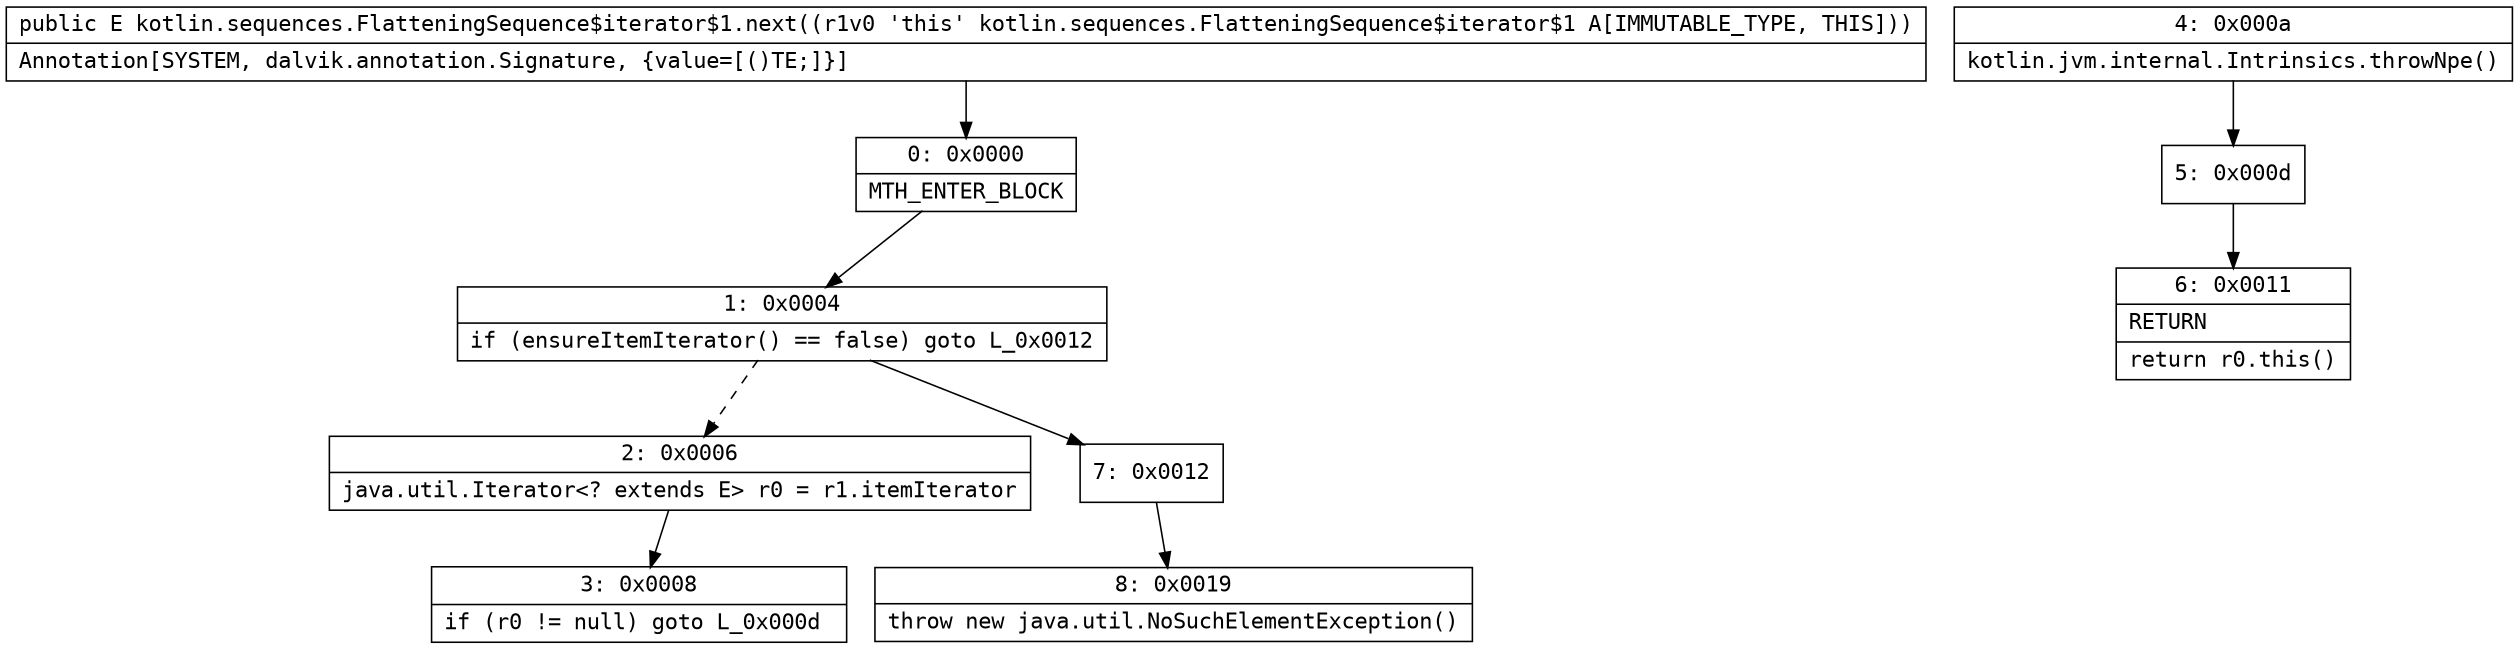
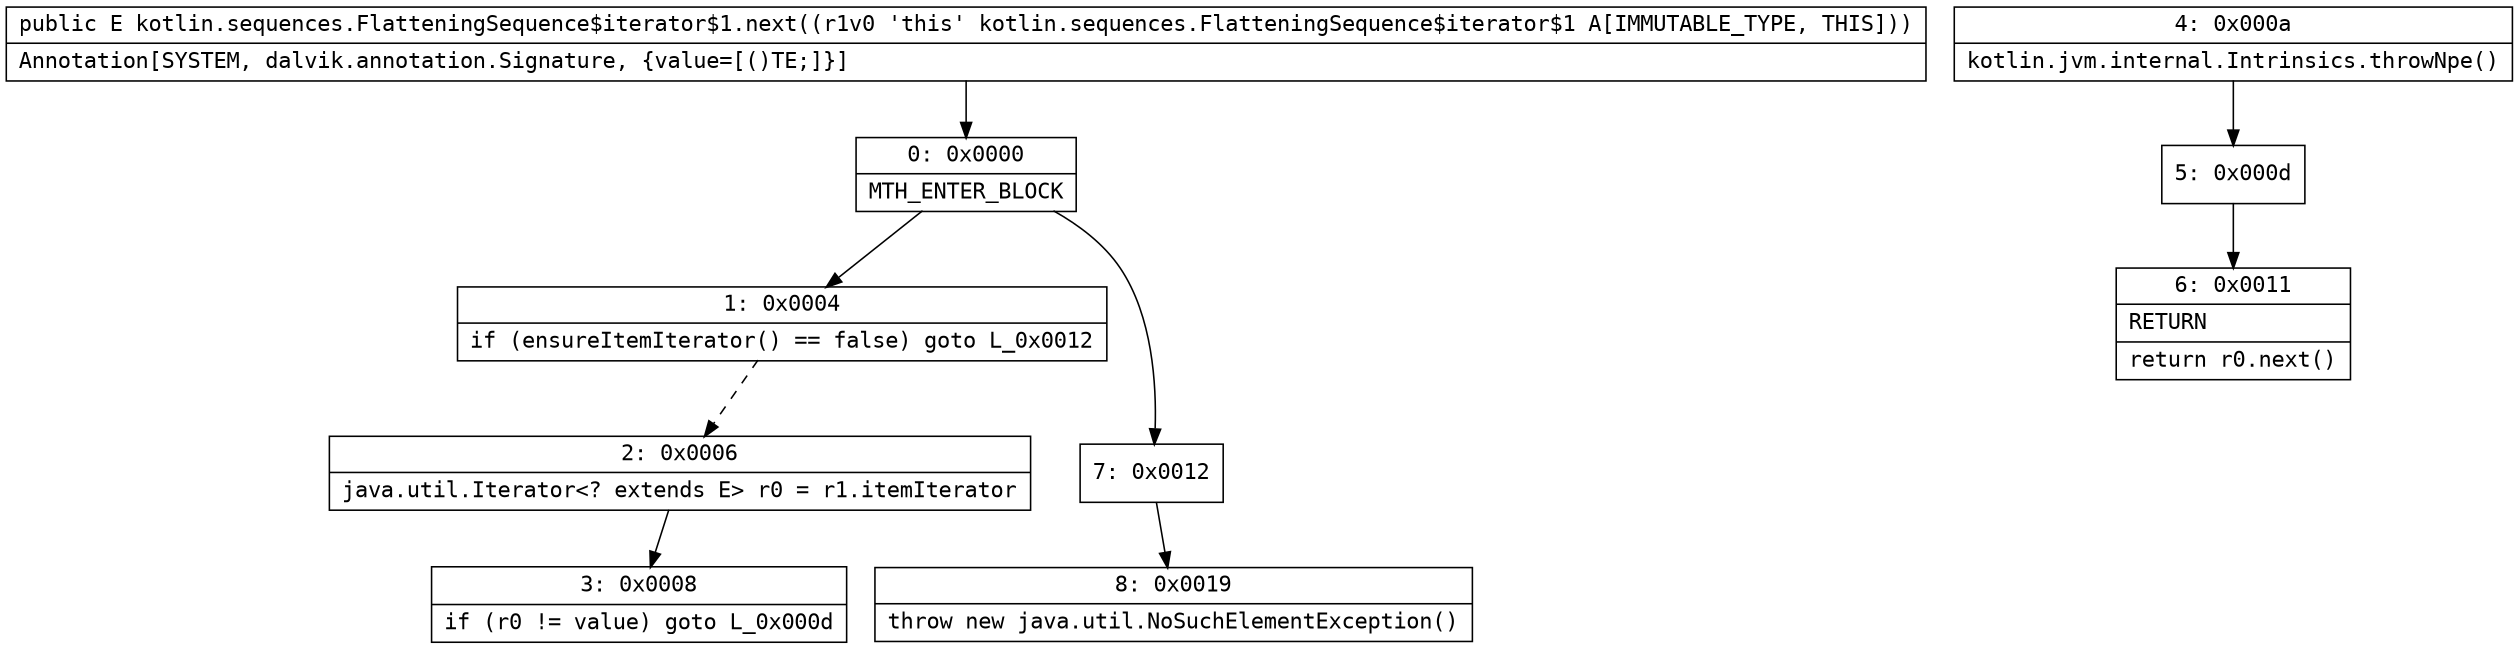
(2233, 360) -> (2233, 360)
(969, 399) -> (1138, 303)
(633, 623) -> (639, 623)
